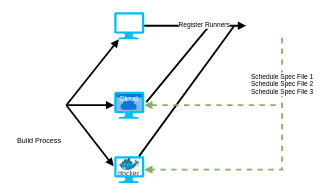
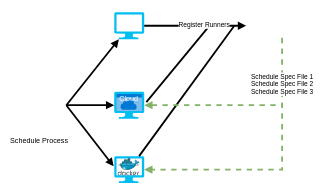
(39, 140) -> (39, 140)
